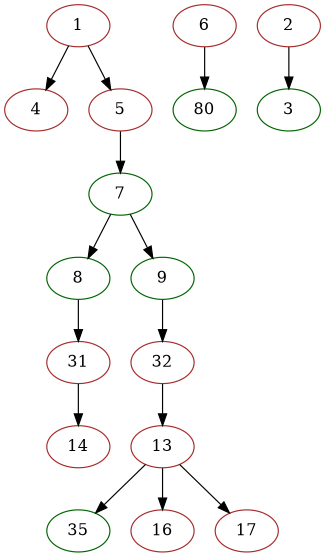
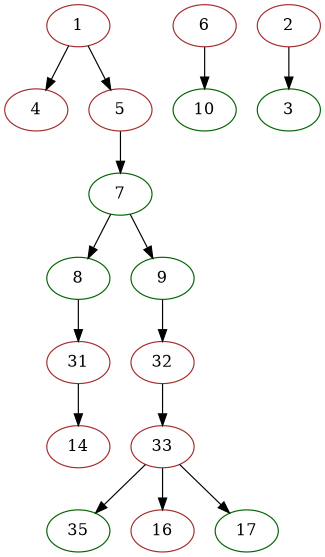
(205, 110) -> (205, 110)
(163, 447) -> (163, 447)
(247, 531) -> (247, 531)
